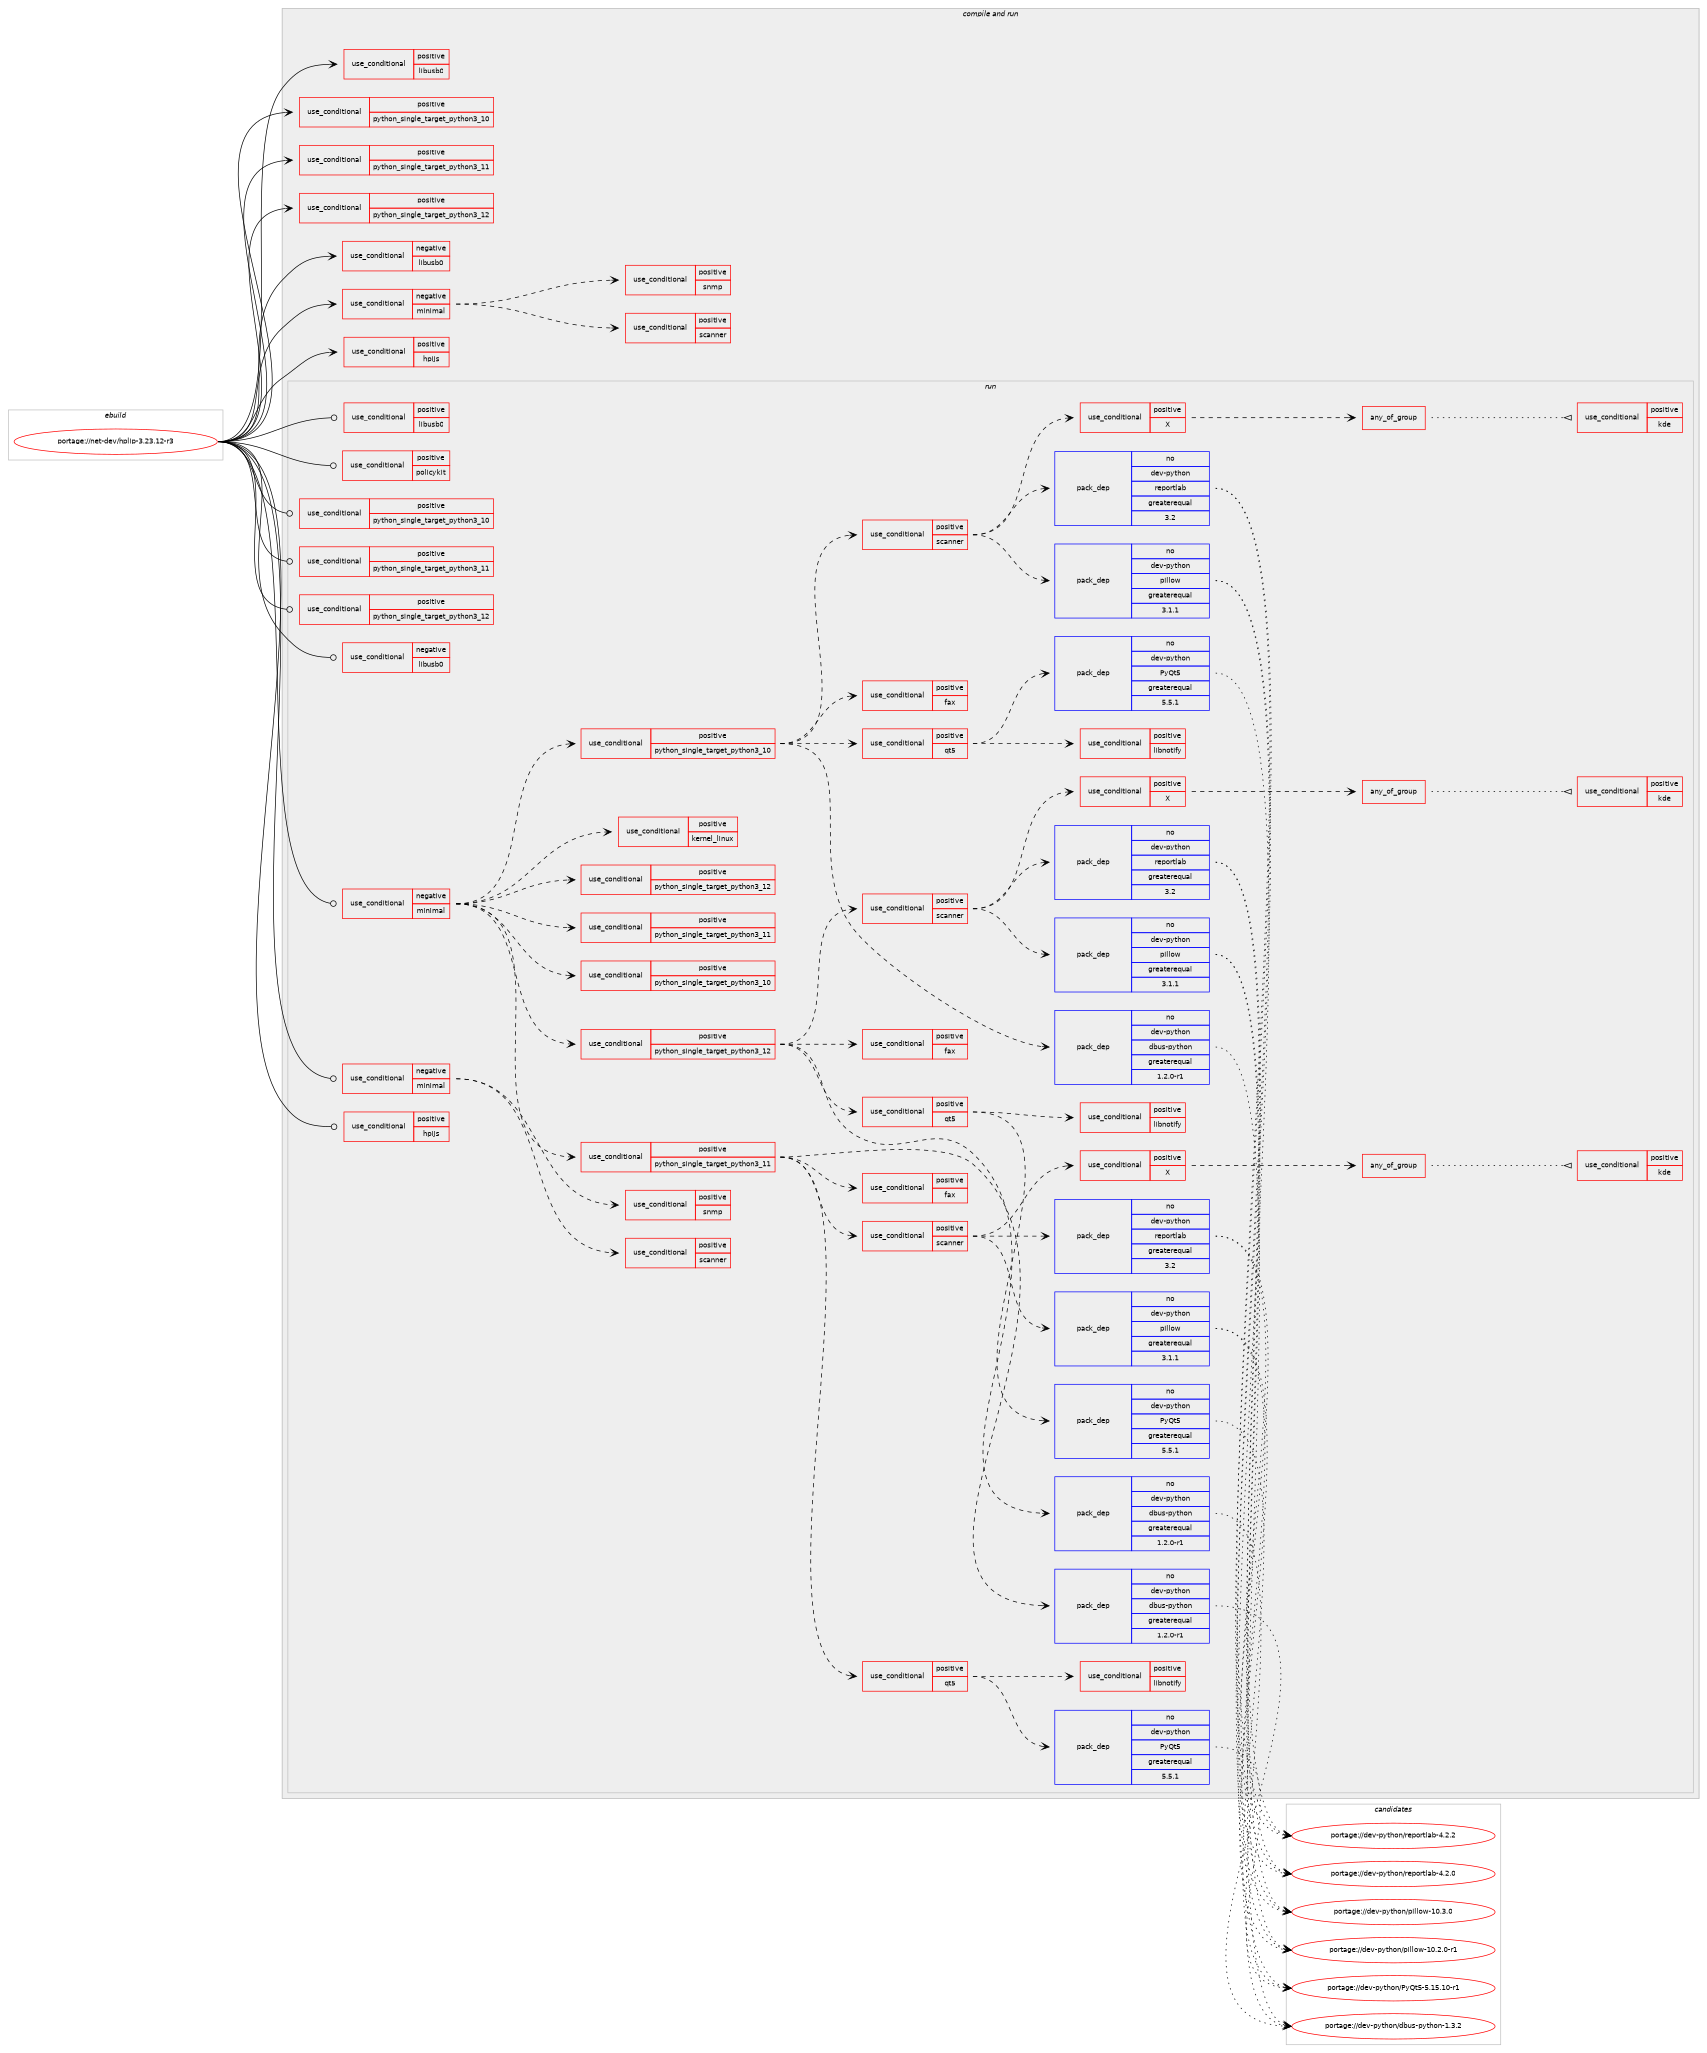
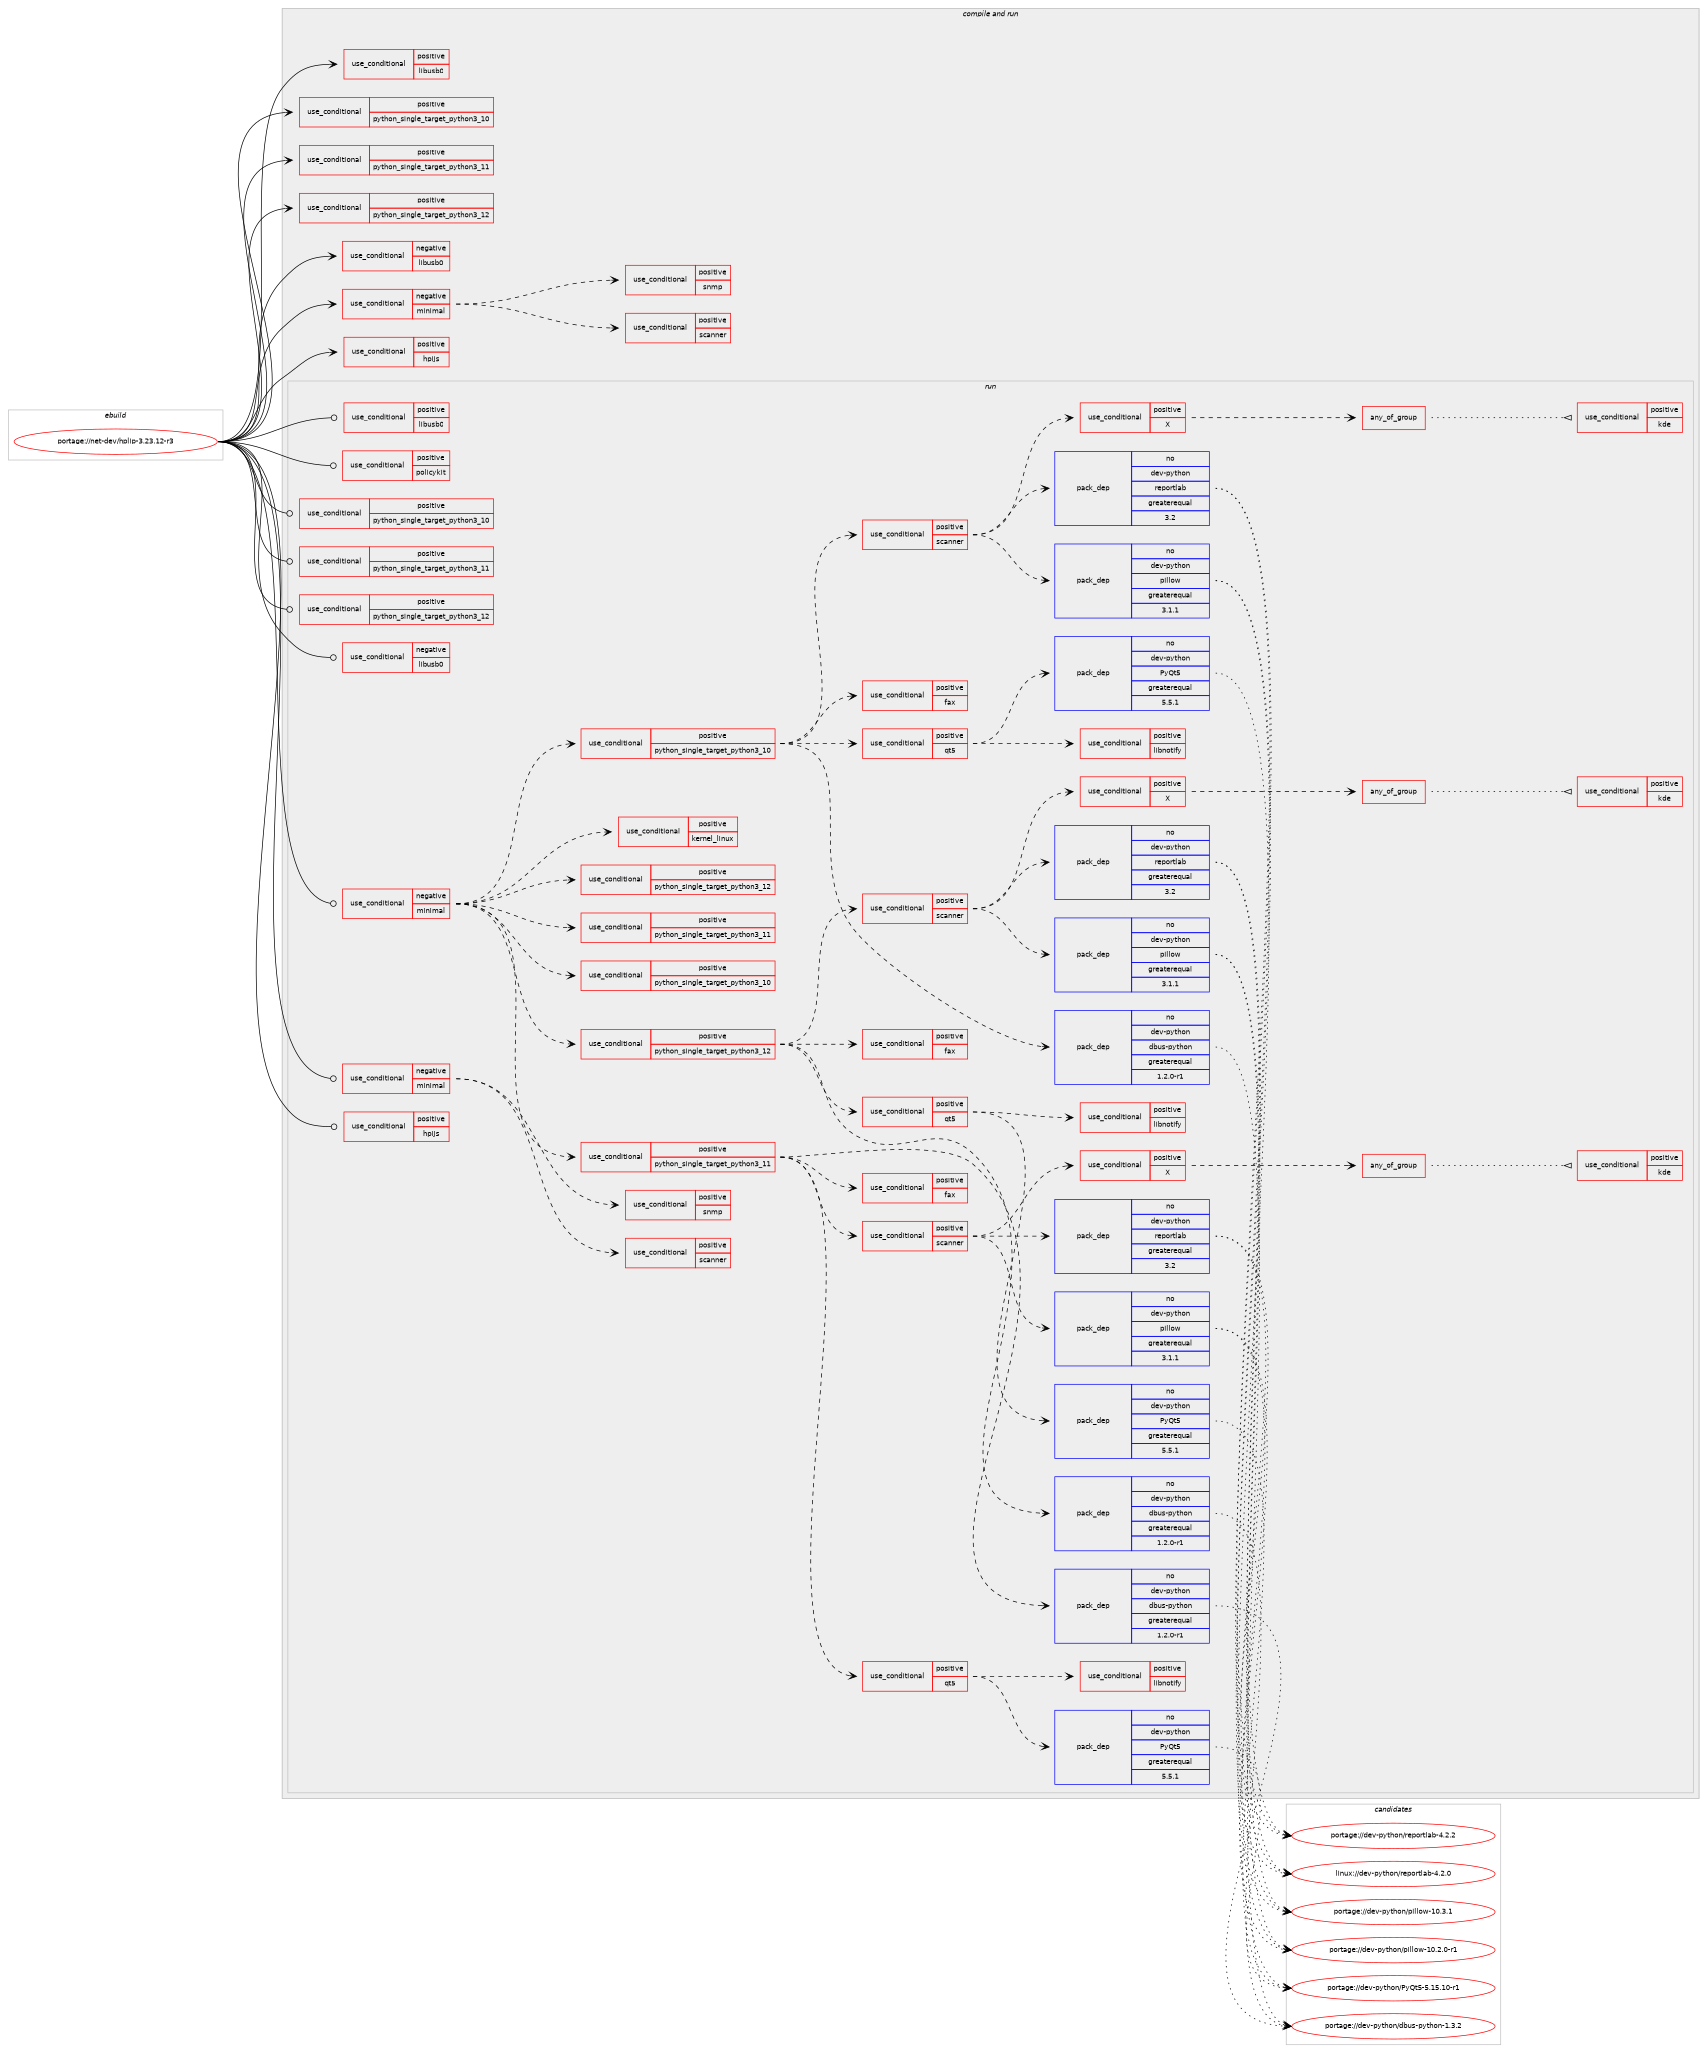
(1393, 1874) -> (1393, 1874)
(1393, 1912) -> (1393, 1912)
